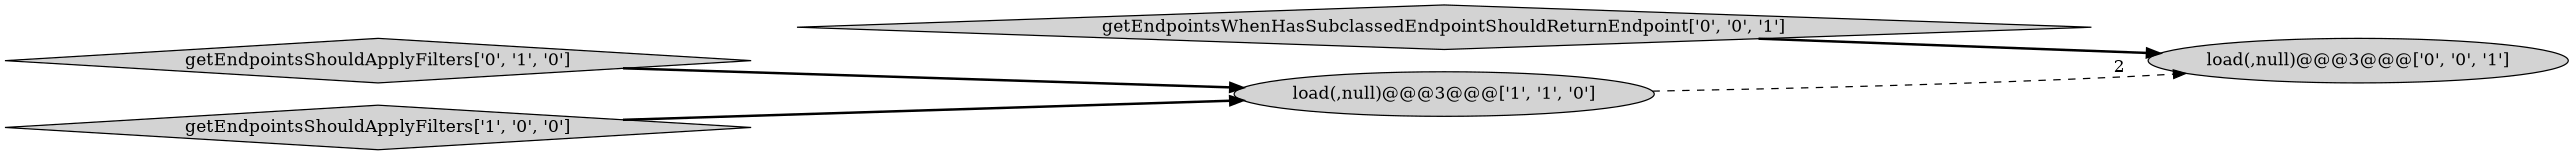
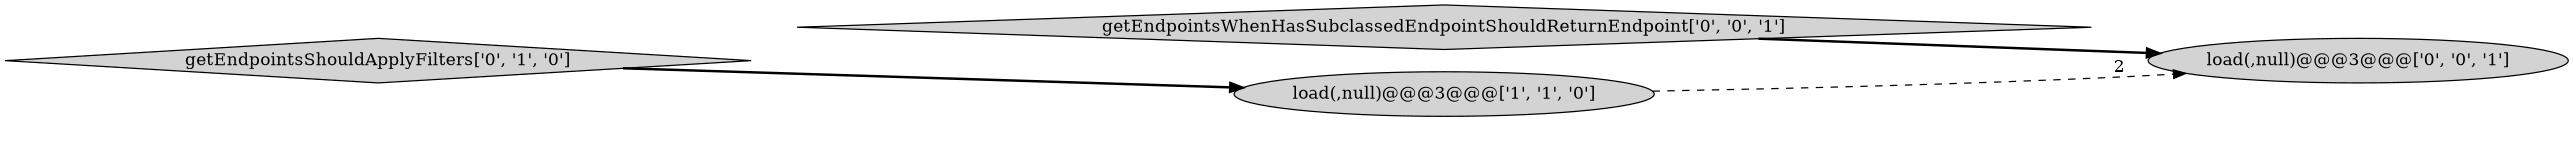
(378, 127) -> none
